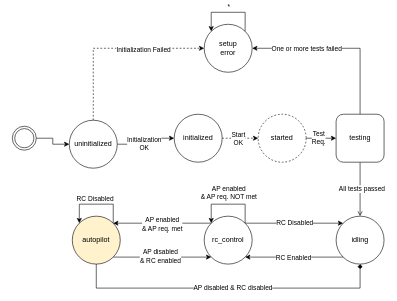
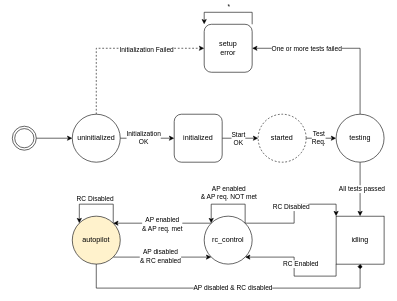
(228, 48) -> (228, 48)
(198, 138) -> (198, 138)
(249, 138) -> (249, 138)
(360, 138) -> (360, 138)
(93, 144) -> (96, 138)
(360, 212) -> (360, 210)
(360, 240) -> (360, 240)
